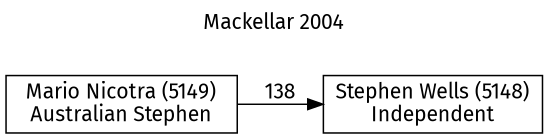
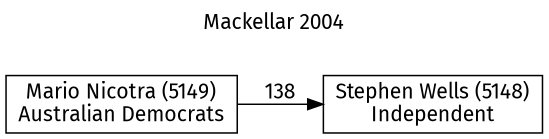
(122, 104) -> (122, 104)
